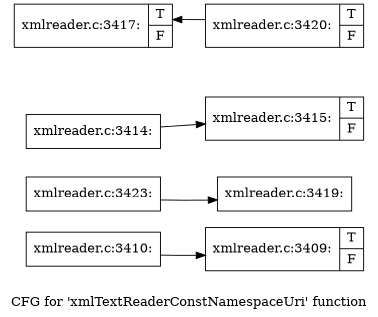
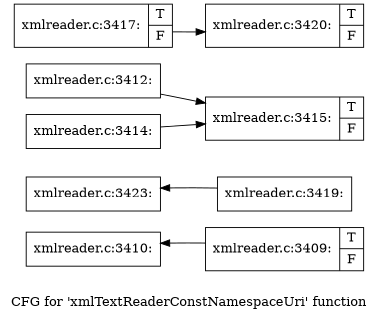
(194, 20) -> (184, 32)
none -> (93, 81)
(184, 200) -> (194, 188)
(178, 255) -> (188, 243)
